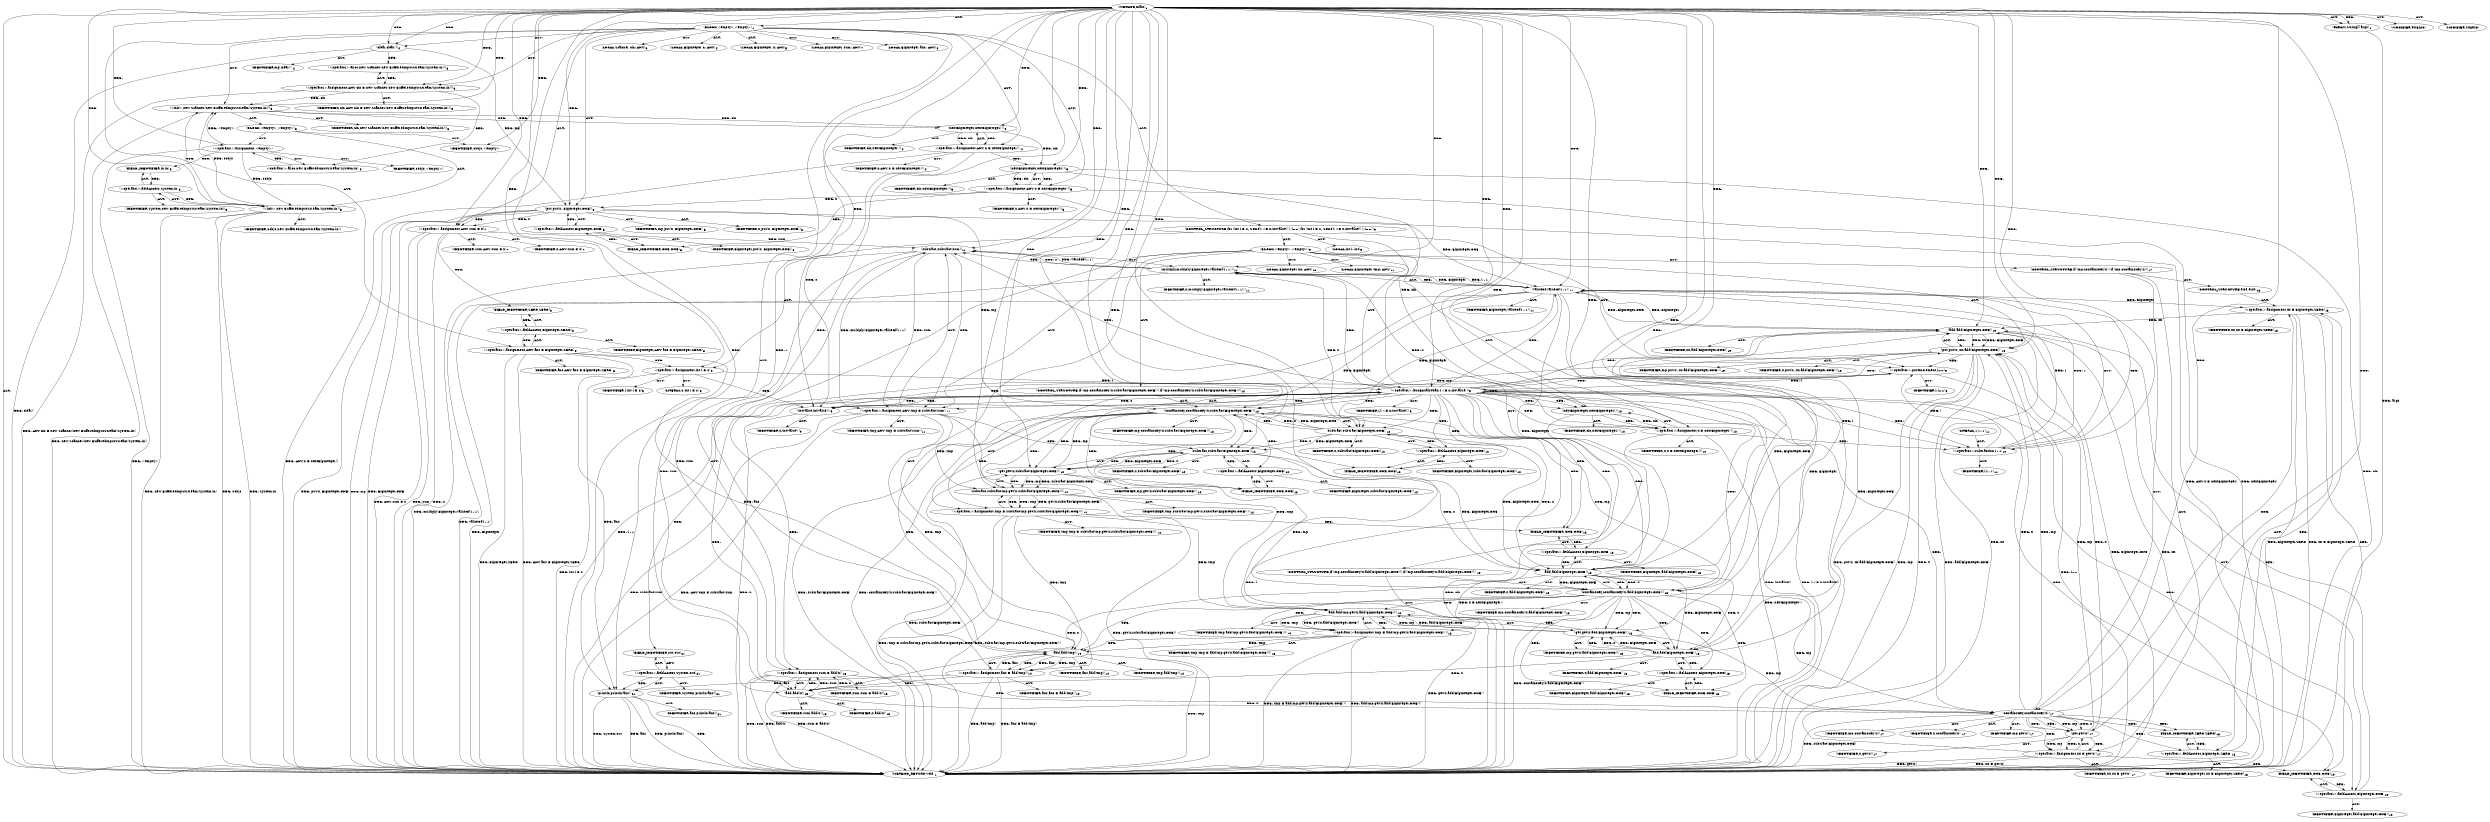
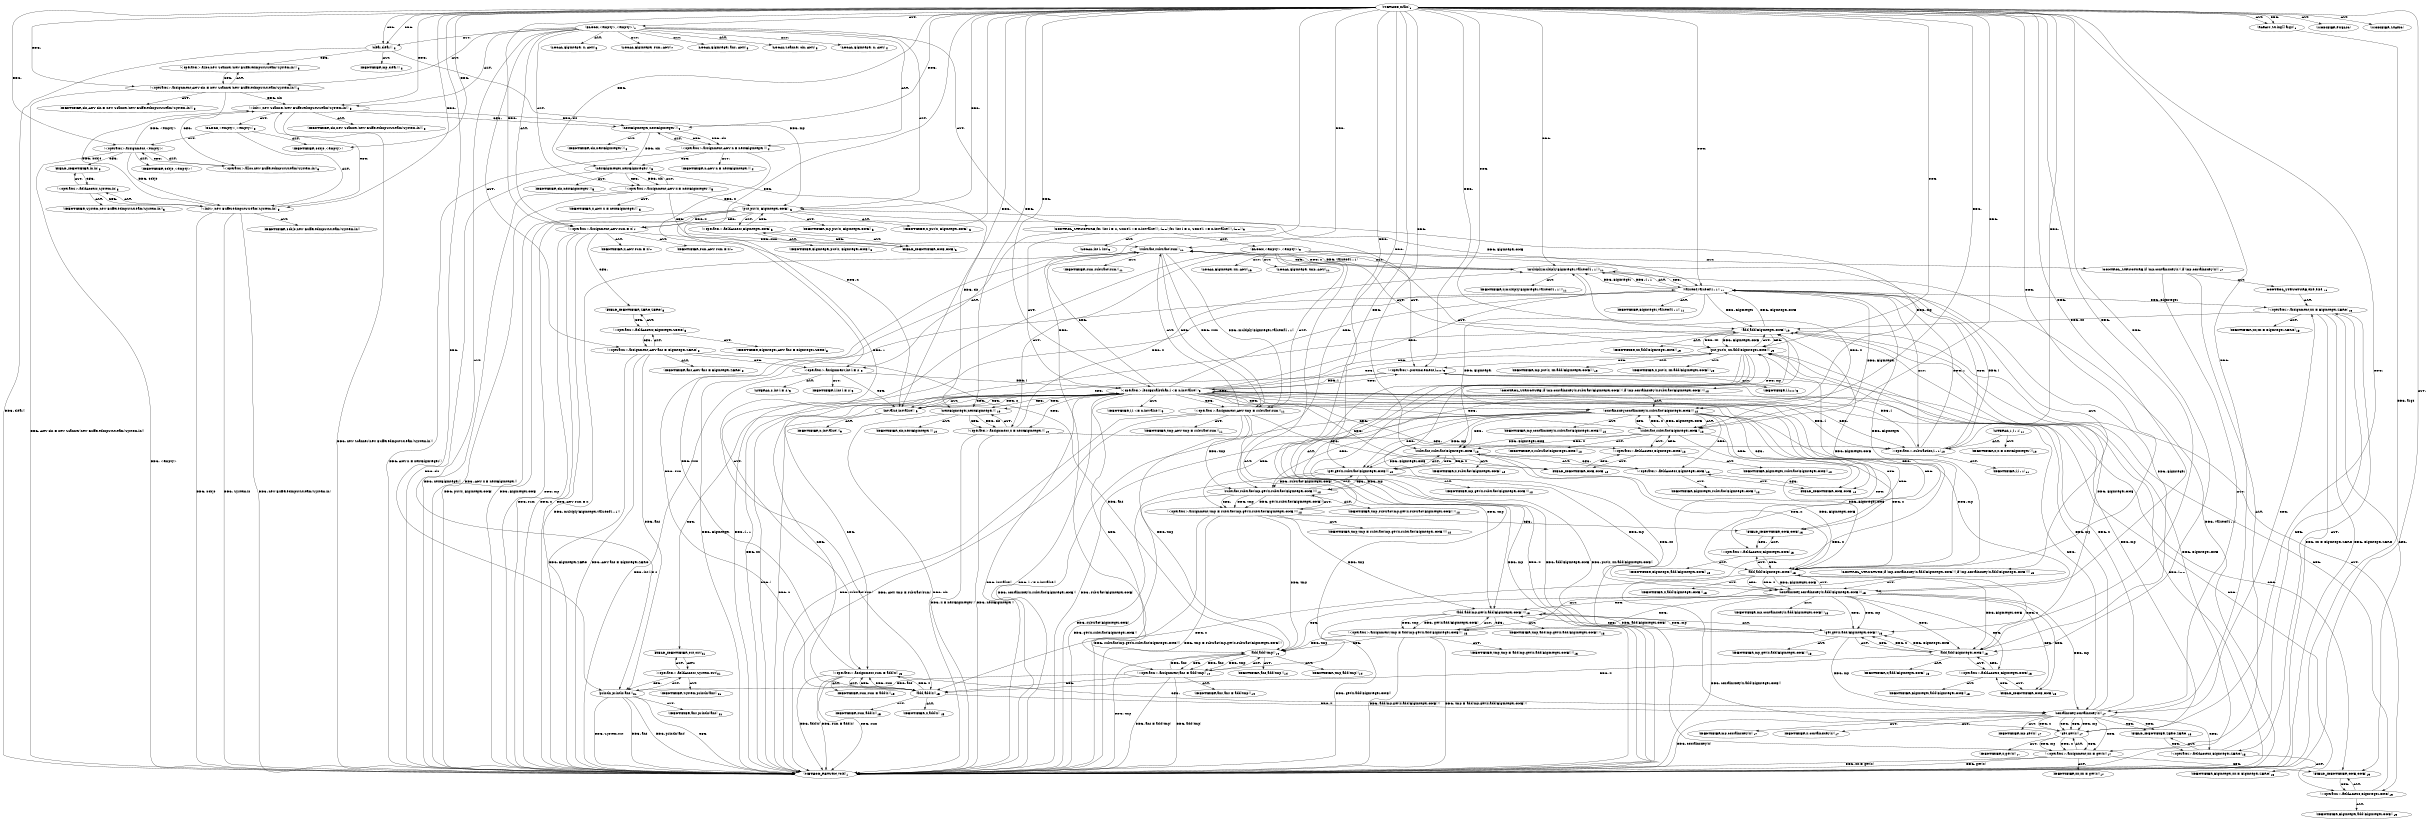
none -> (1093, 270)
(1686, 440) -> (2007, 440)
(1830, 744) -> (1694, 744)
